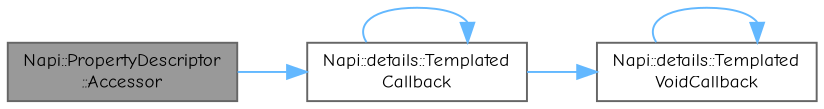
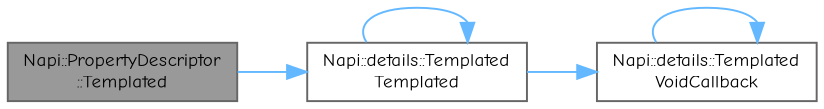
(122, 72) -> (122, 72)
(417, 72) -> (417, 72)
